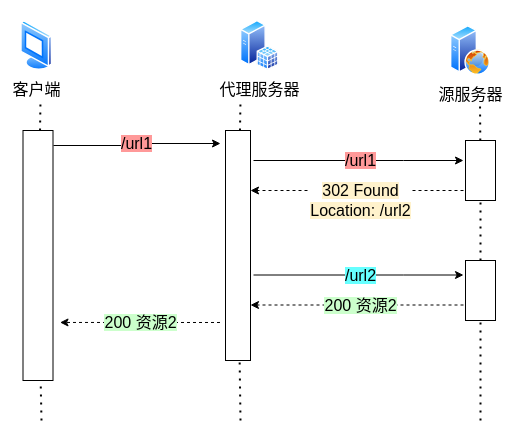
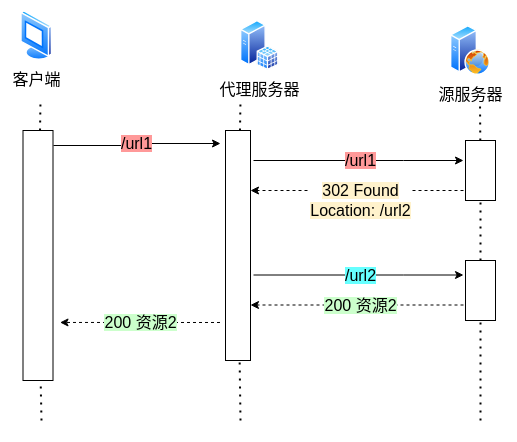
(37, 46) -> (37, 36)
